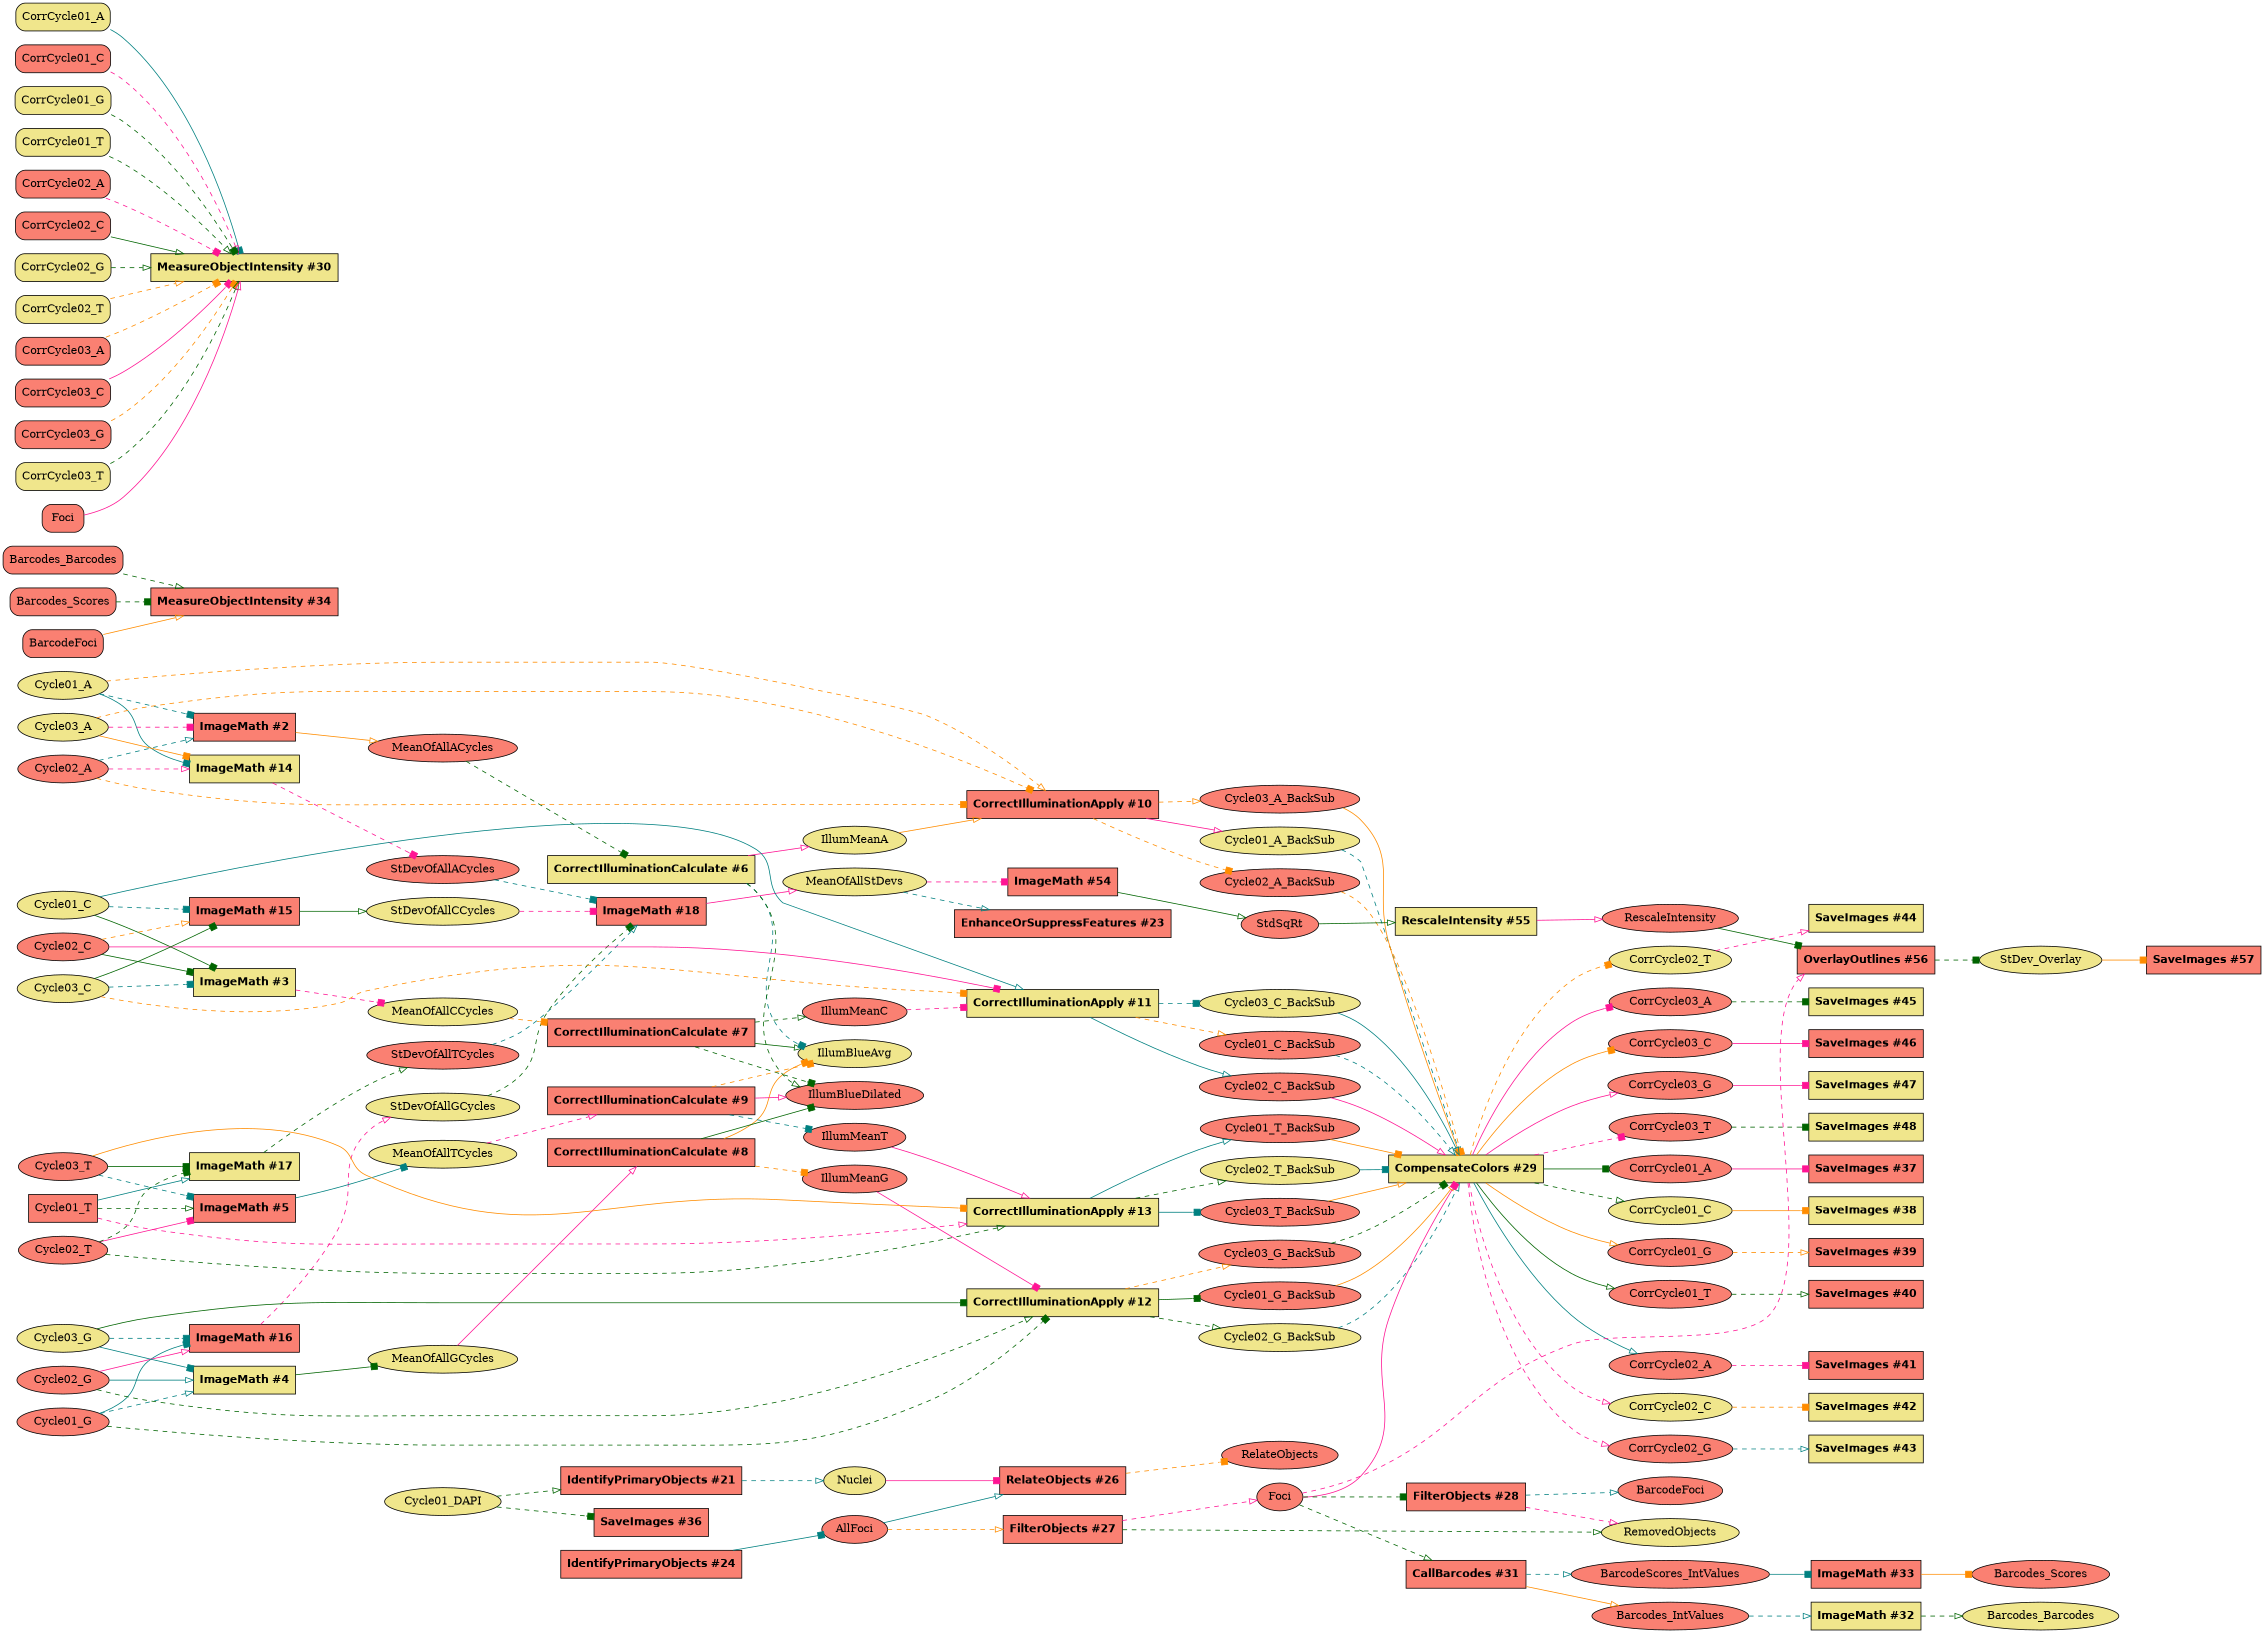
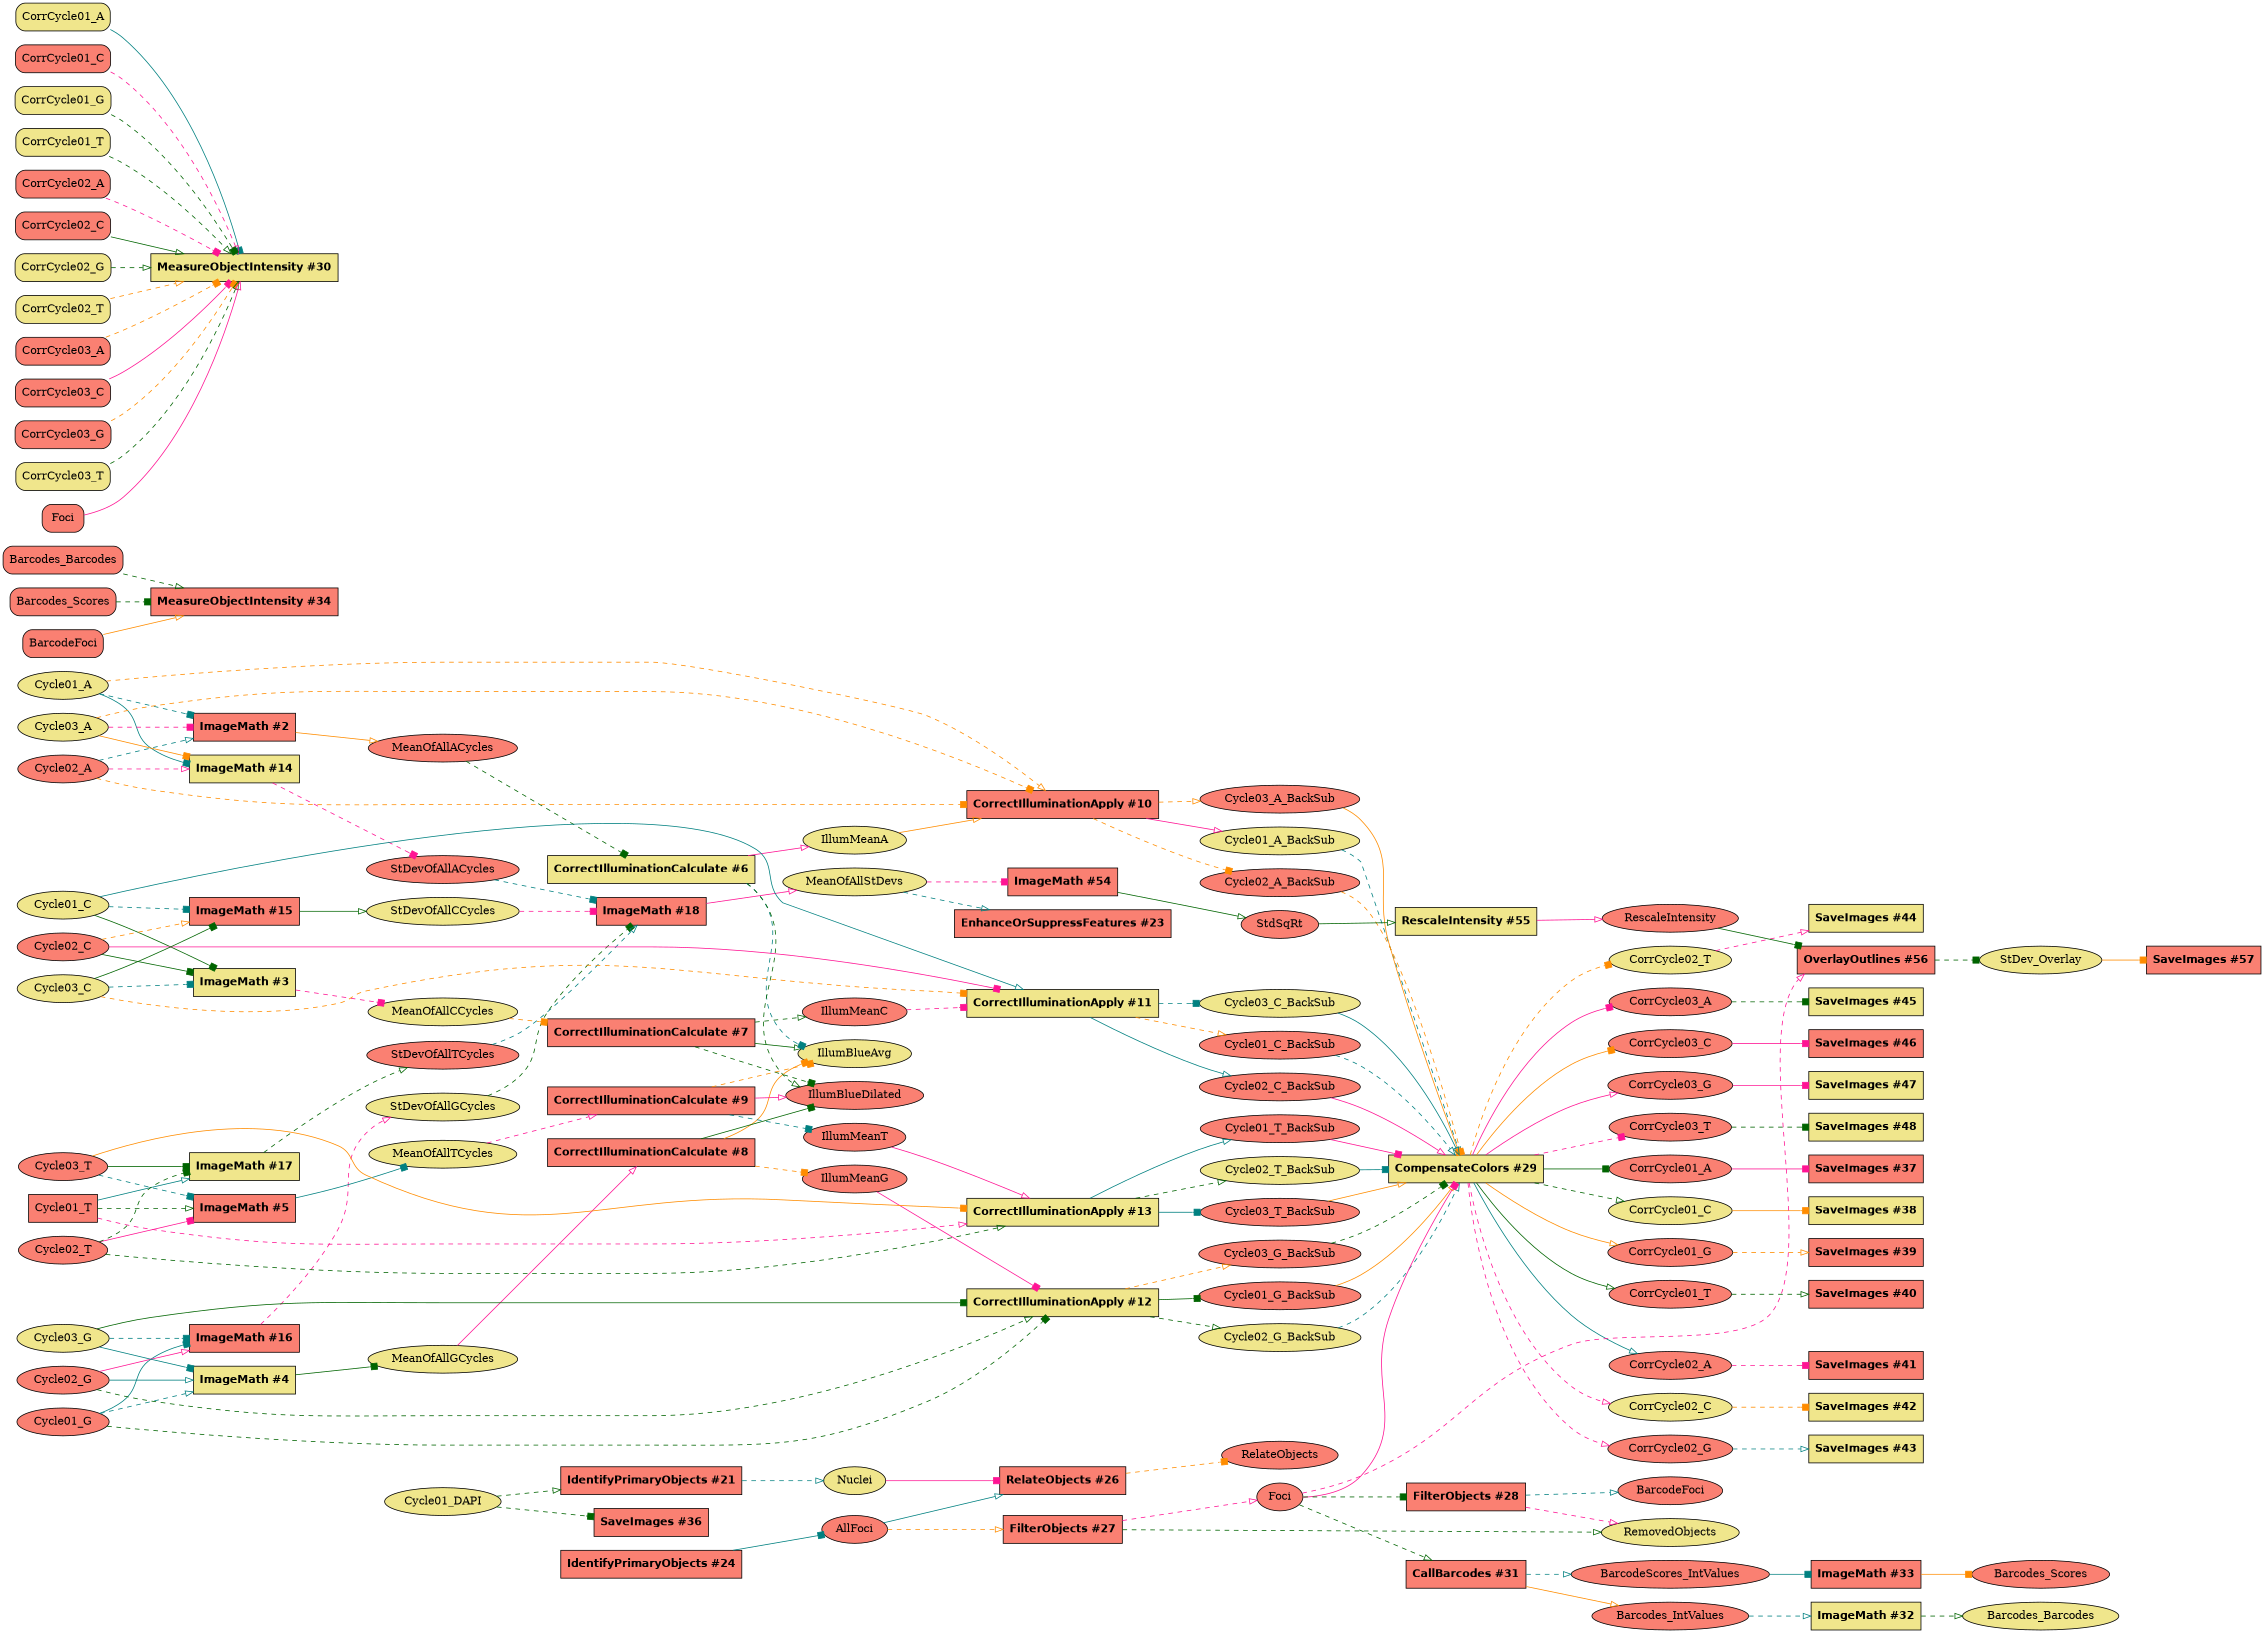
(1362, 1146) -> (1362, 1146)
